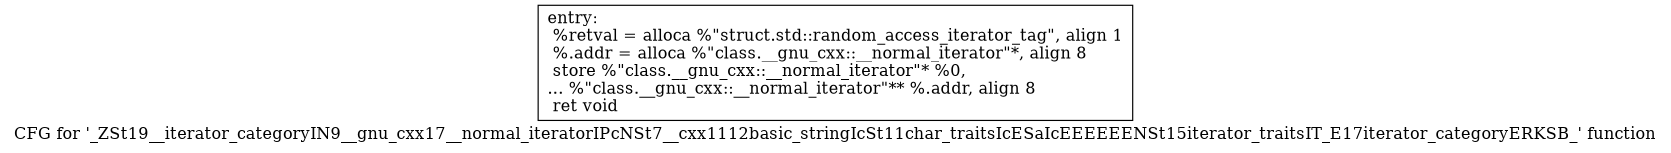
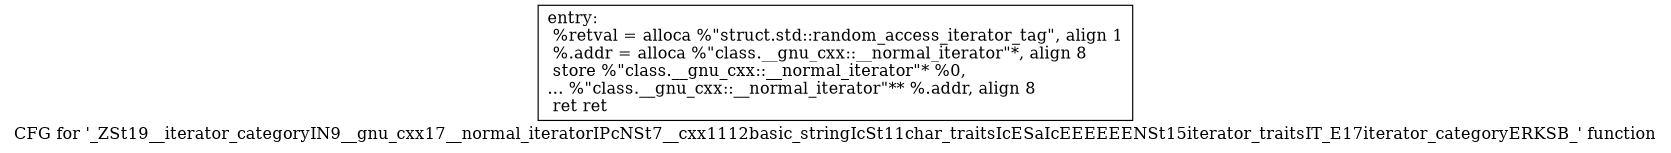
(583, 106) -> (578, 106)
